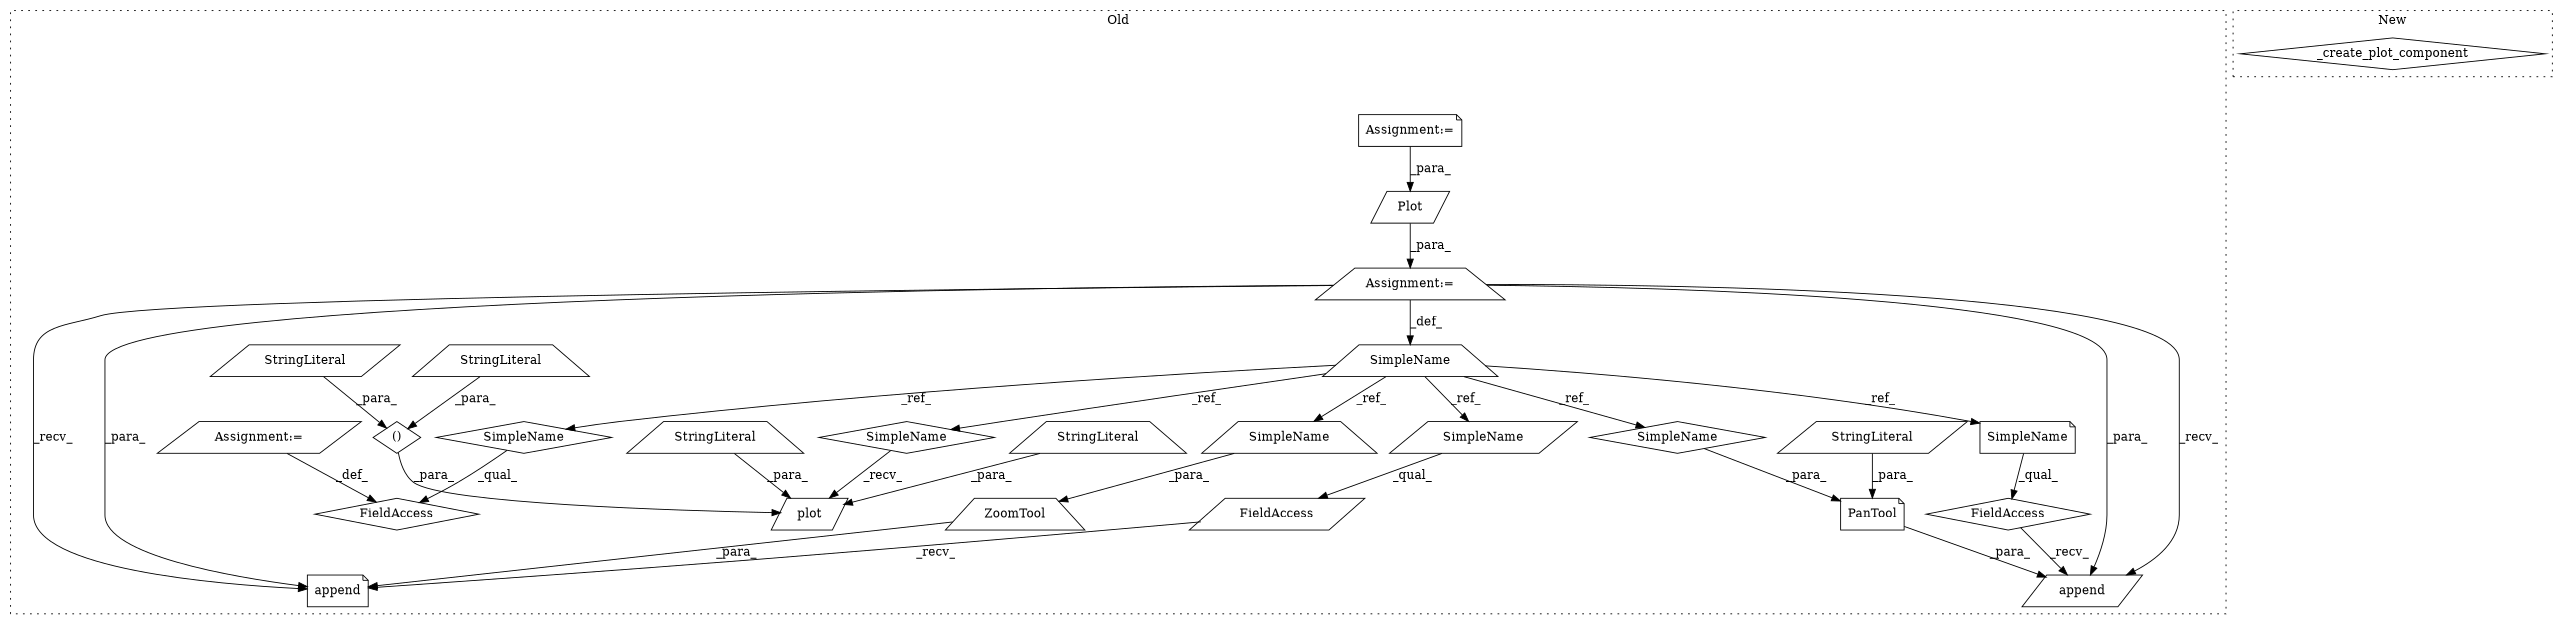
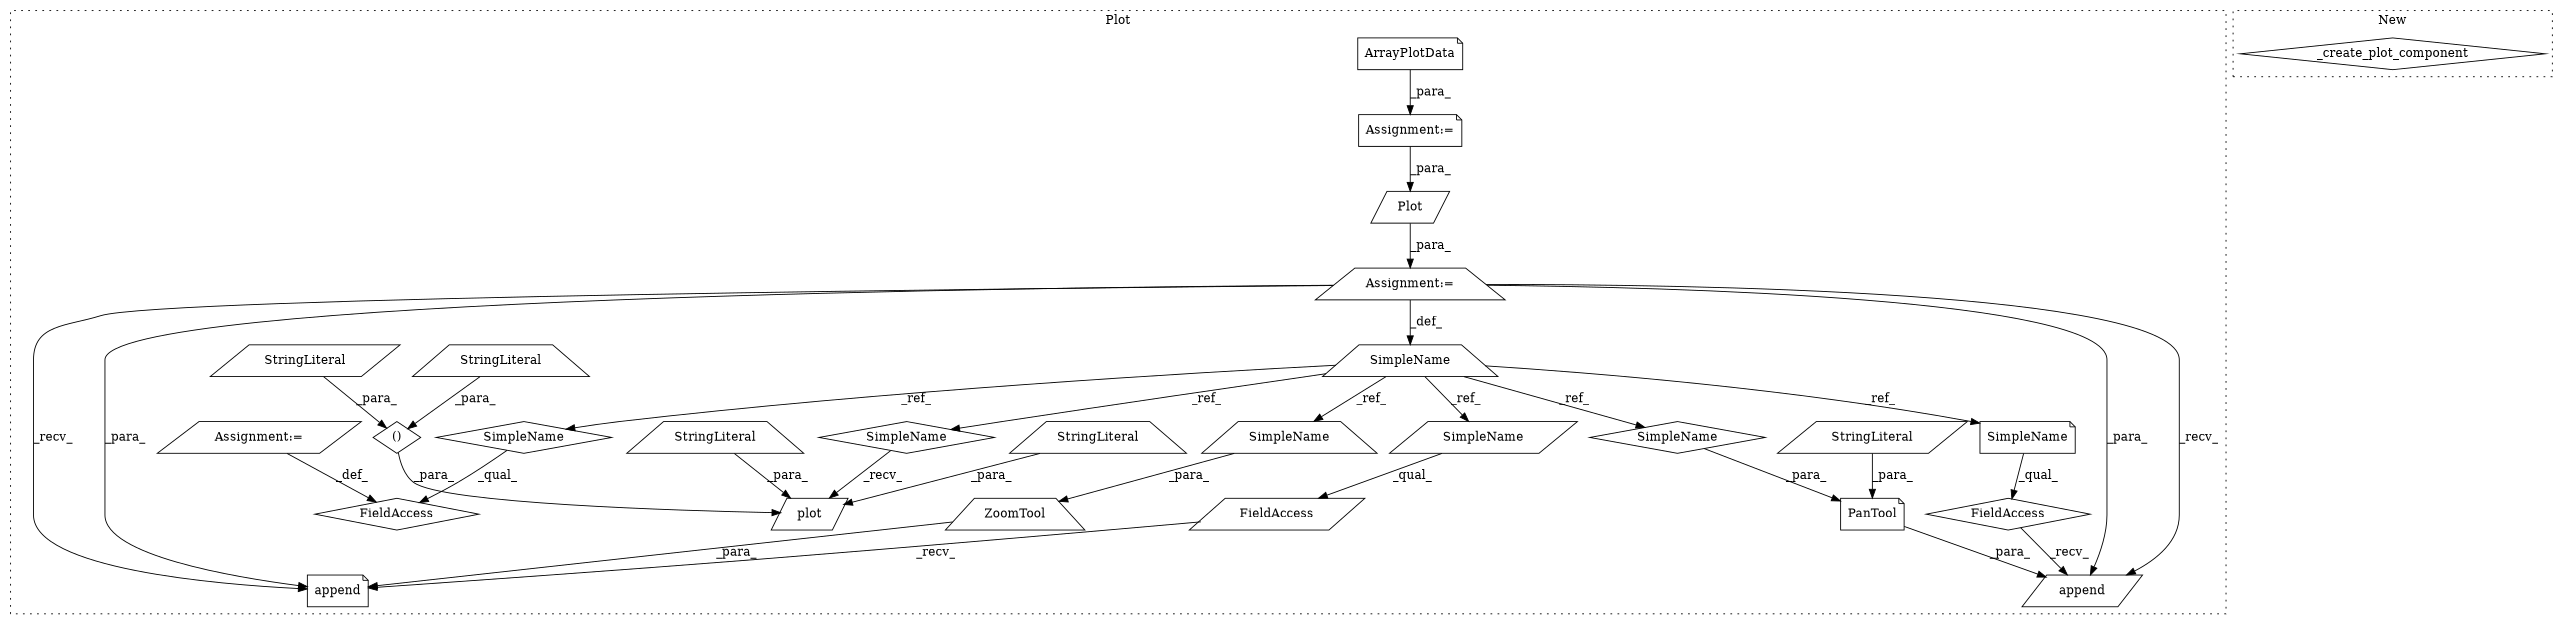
(1118, 21) -> (1118, 21)
none -> (1410, 54)
